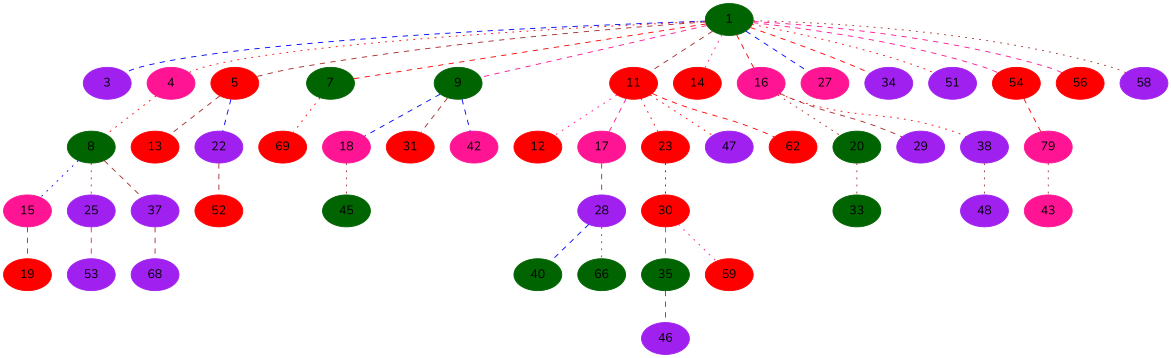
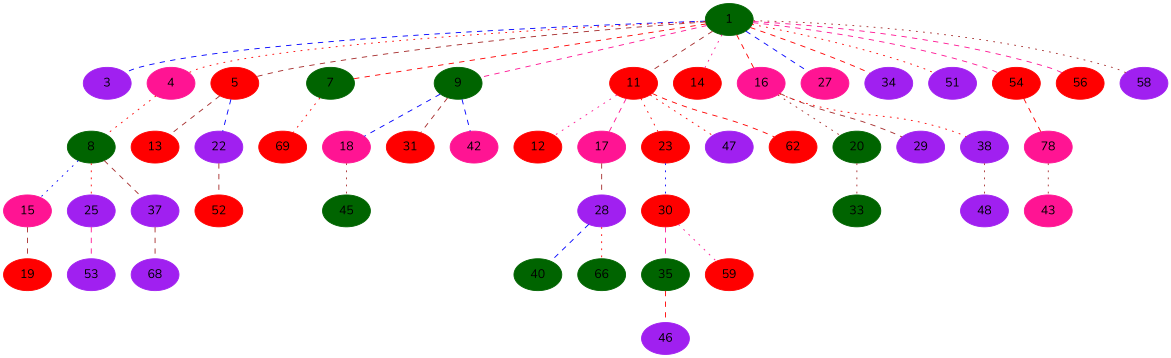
(1048, 147) -> (1048, 147)
